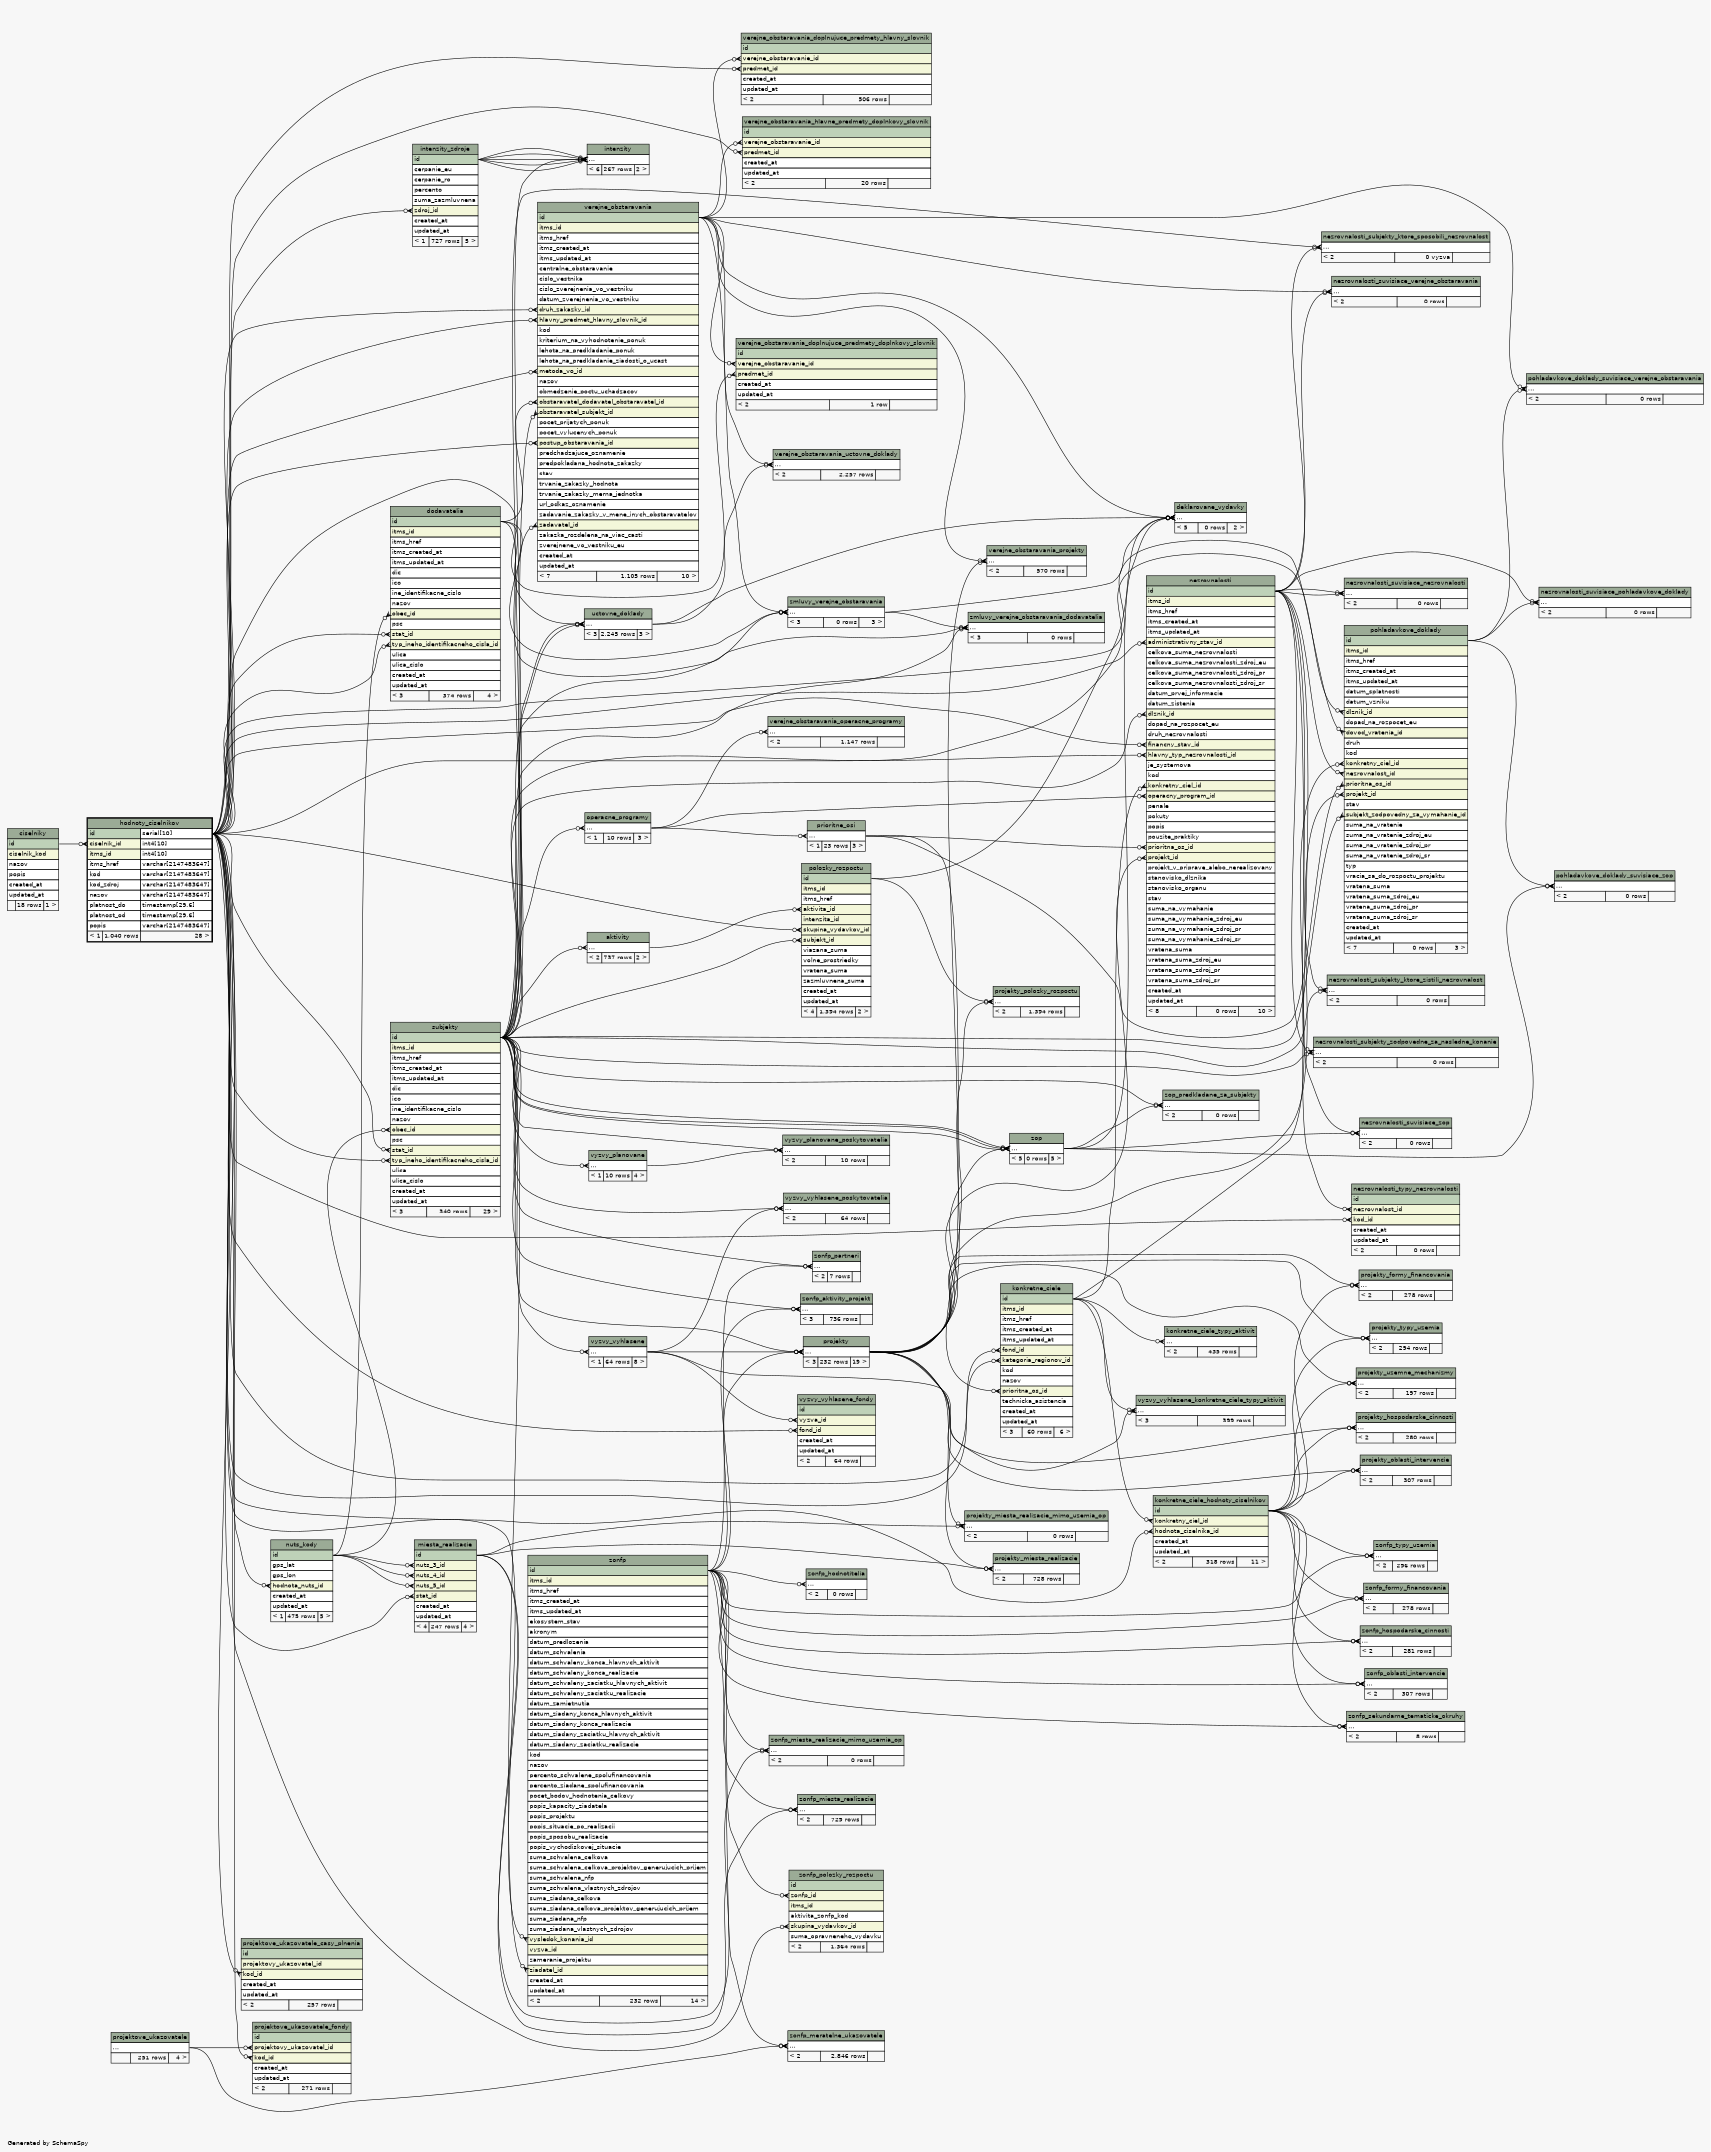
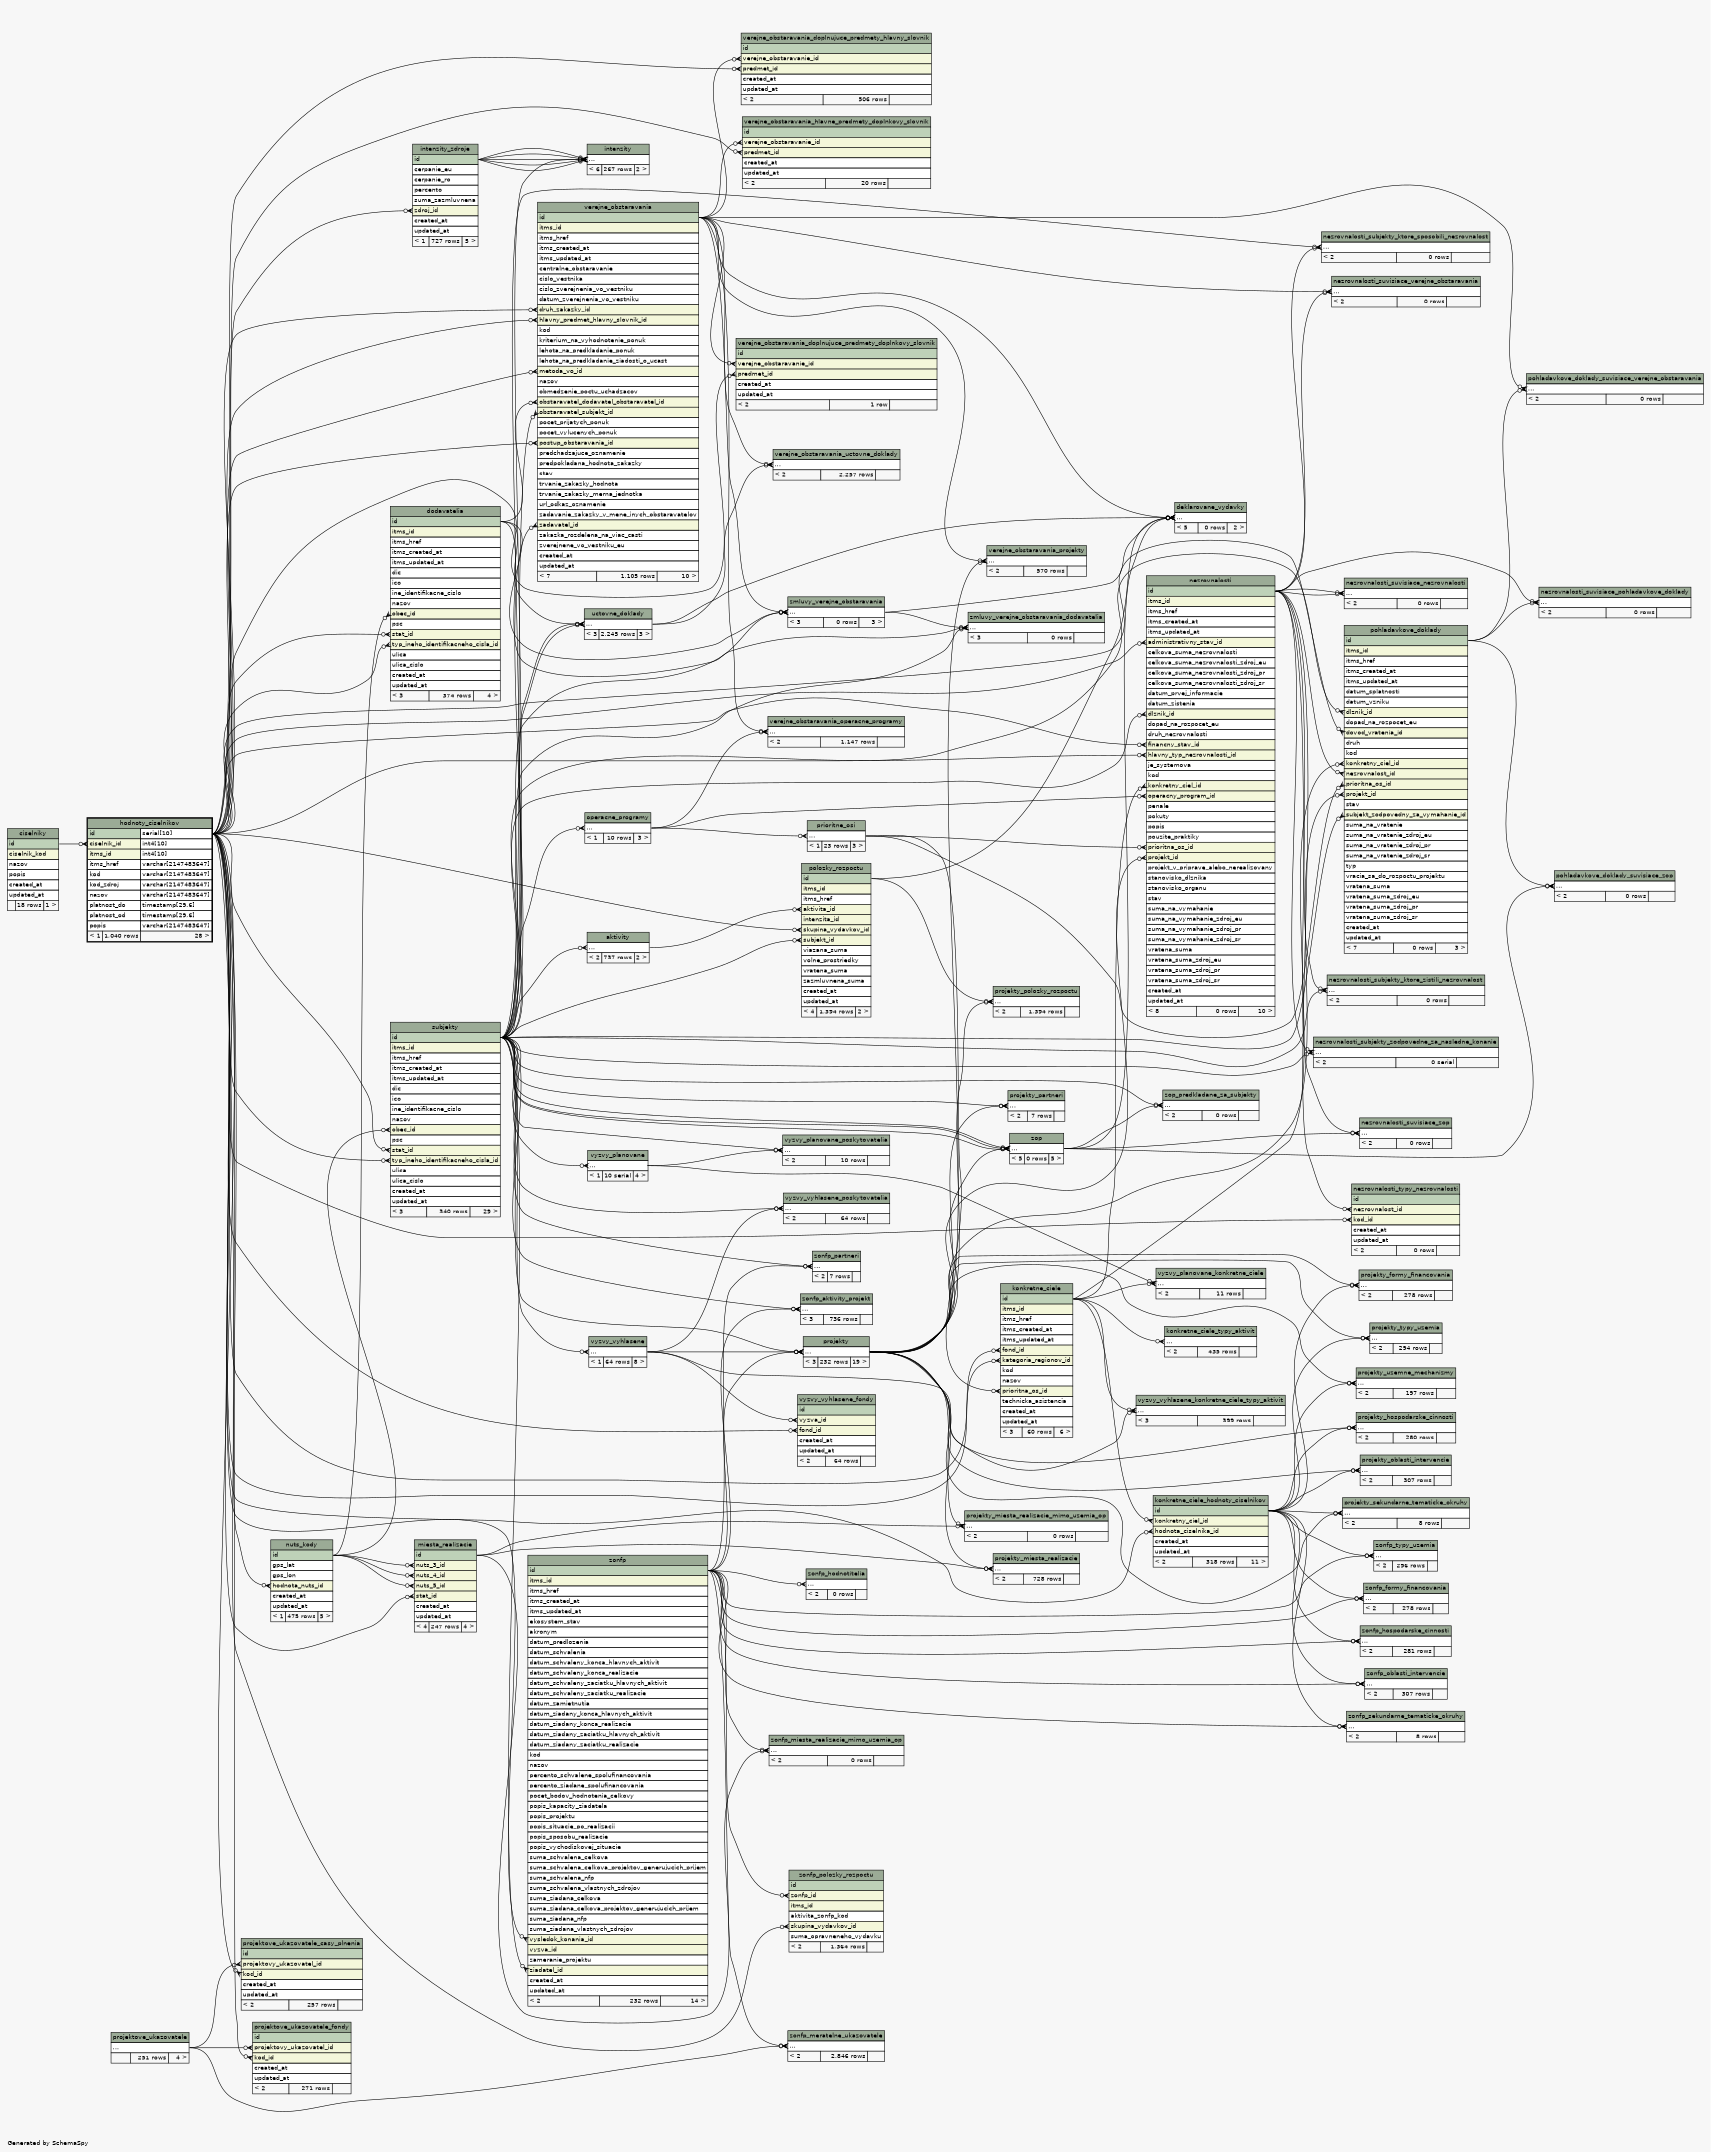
(1438, 257) -> (1439, 257)
none -> (729, 503)
(1444, 1062) -> (1443, 1062)
none -> (1036, 1106)
(618, 1176) -> (618, 1176)
none -> (1211, 1284)
none -> (1406, 1513)
(836, 1810) -> none
none -> (215, 2010)
